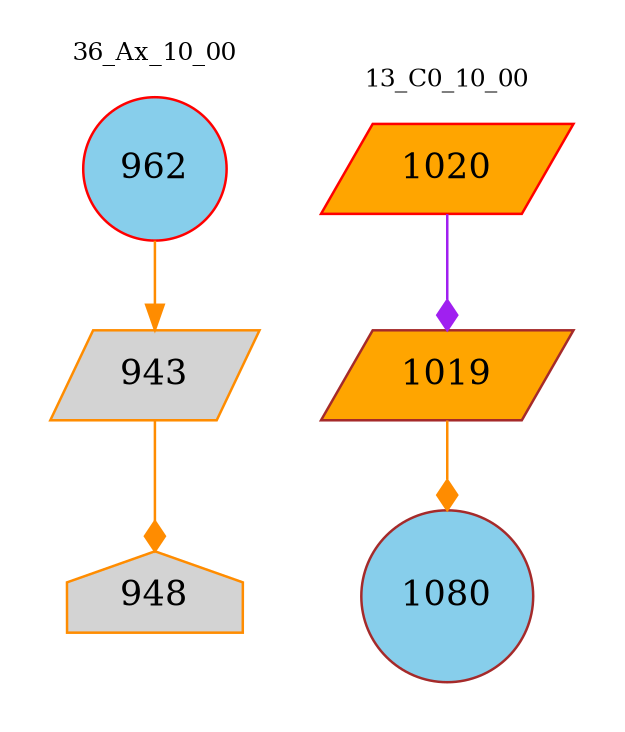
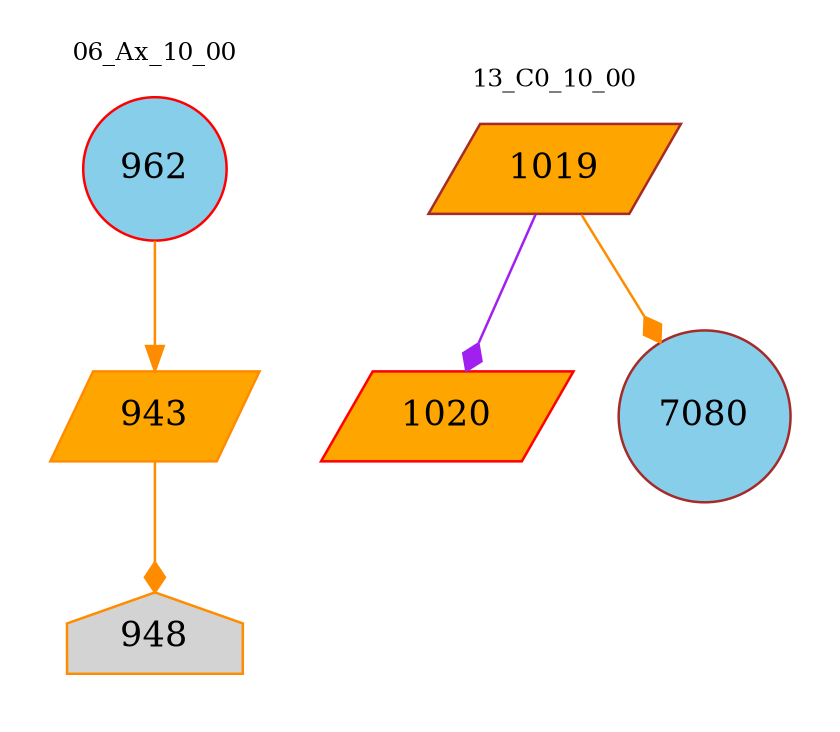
(155, 54) -> (155, 54)
(447, 257) -> (507, 279)
(155, 375) -> (155, 416)
(447, 596) -> (705, 416)
